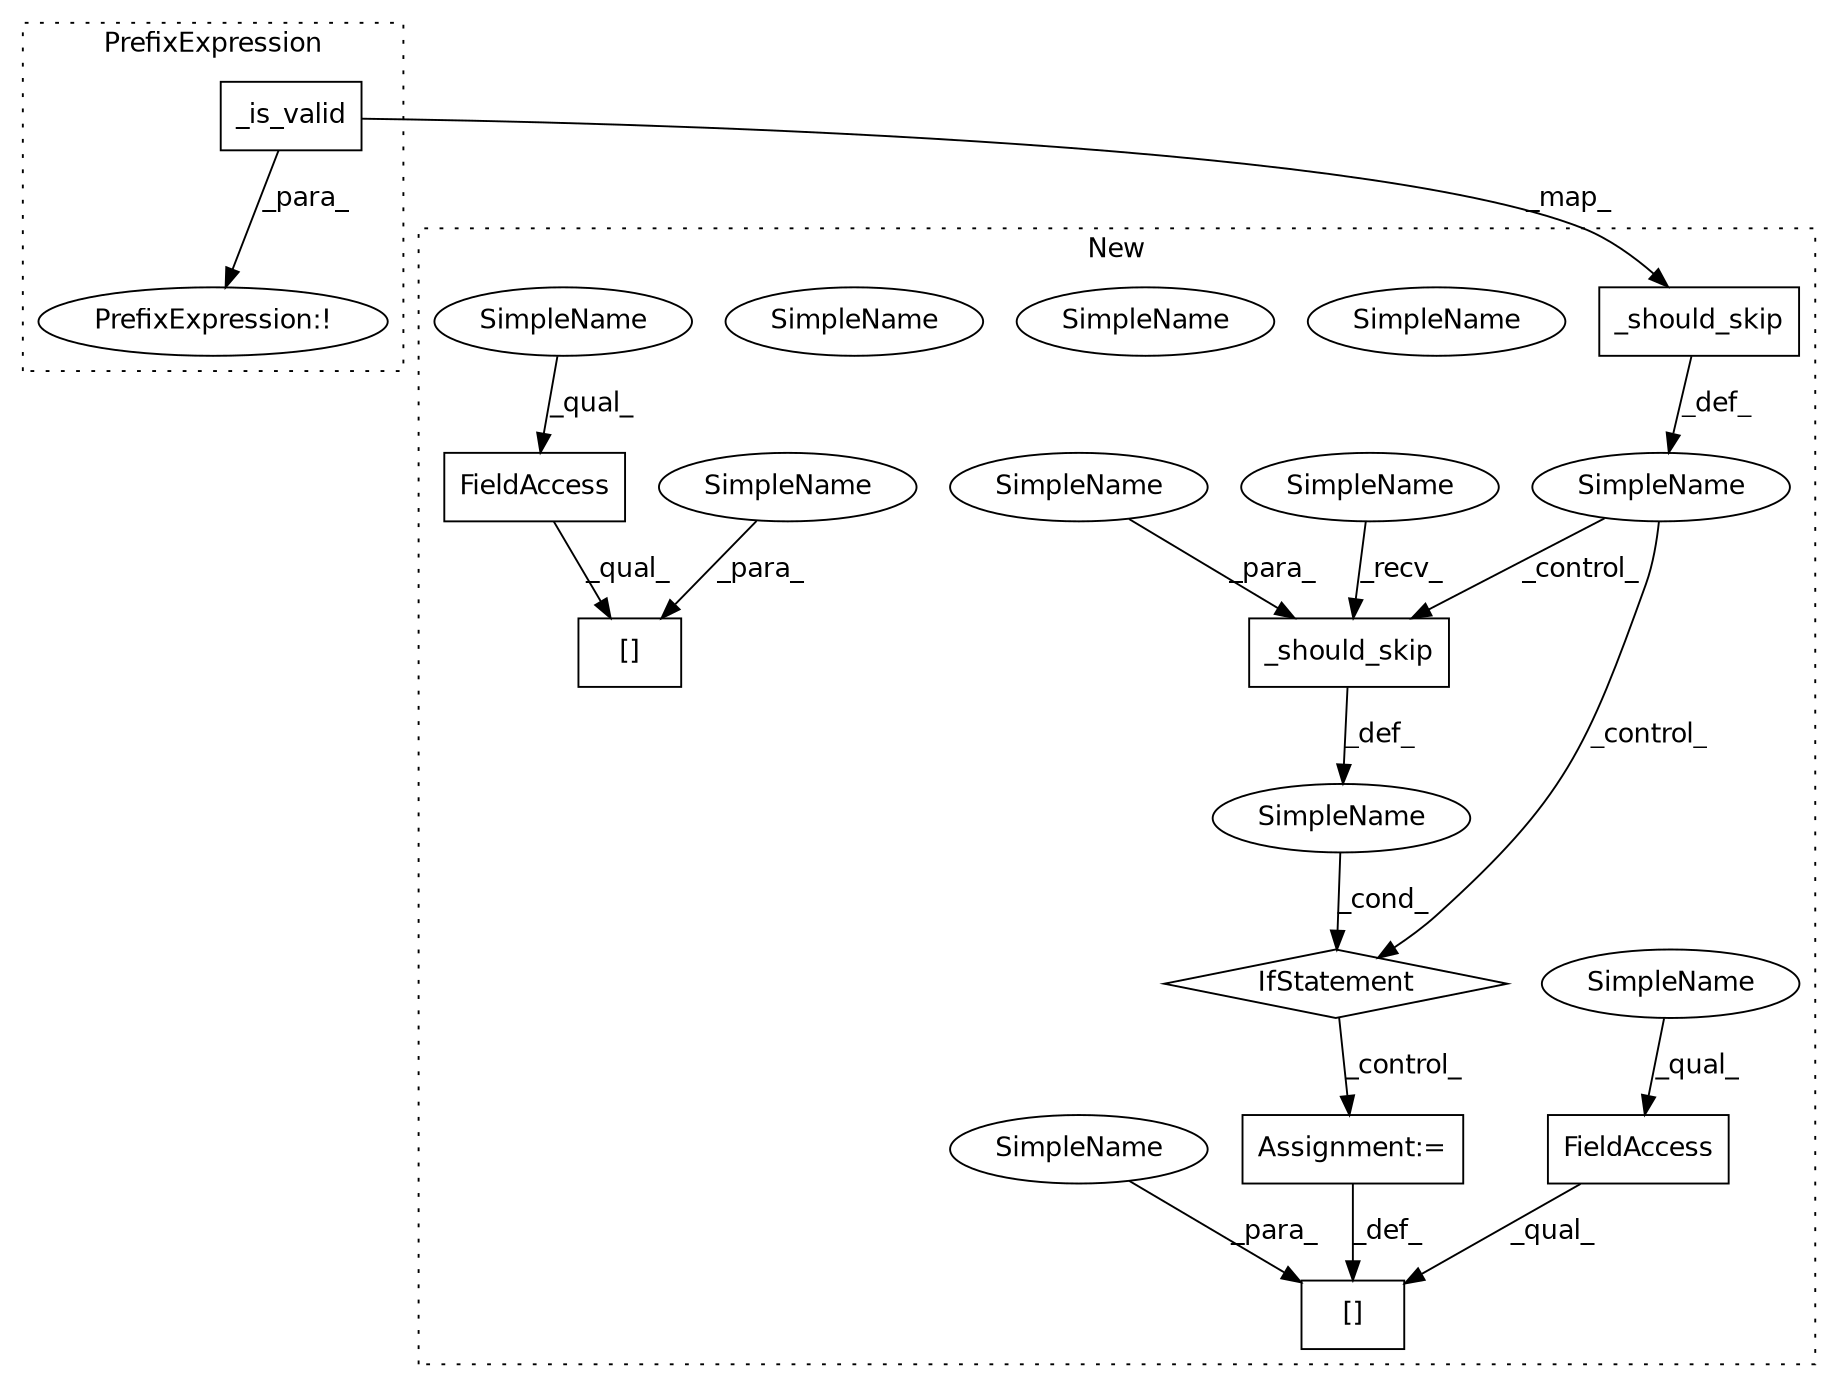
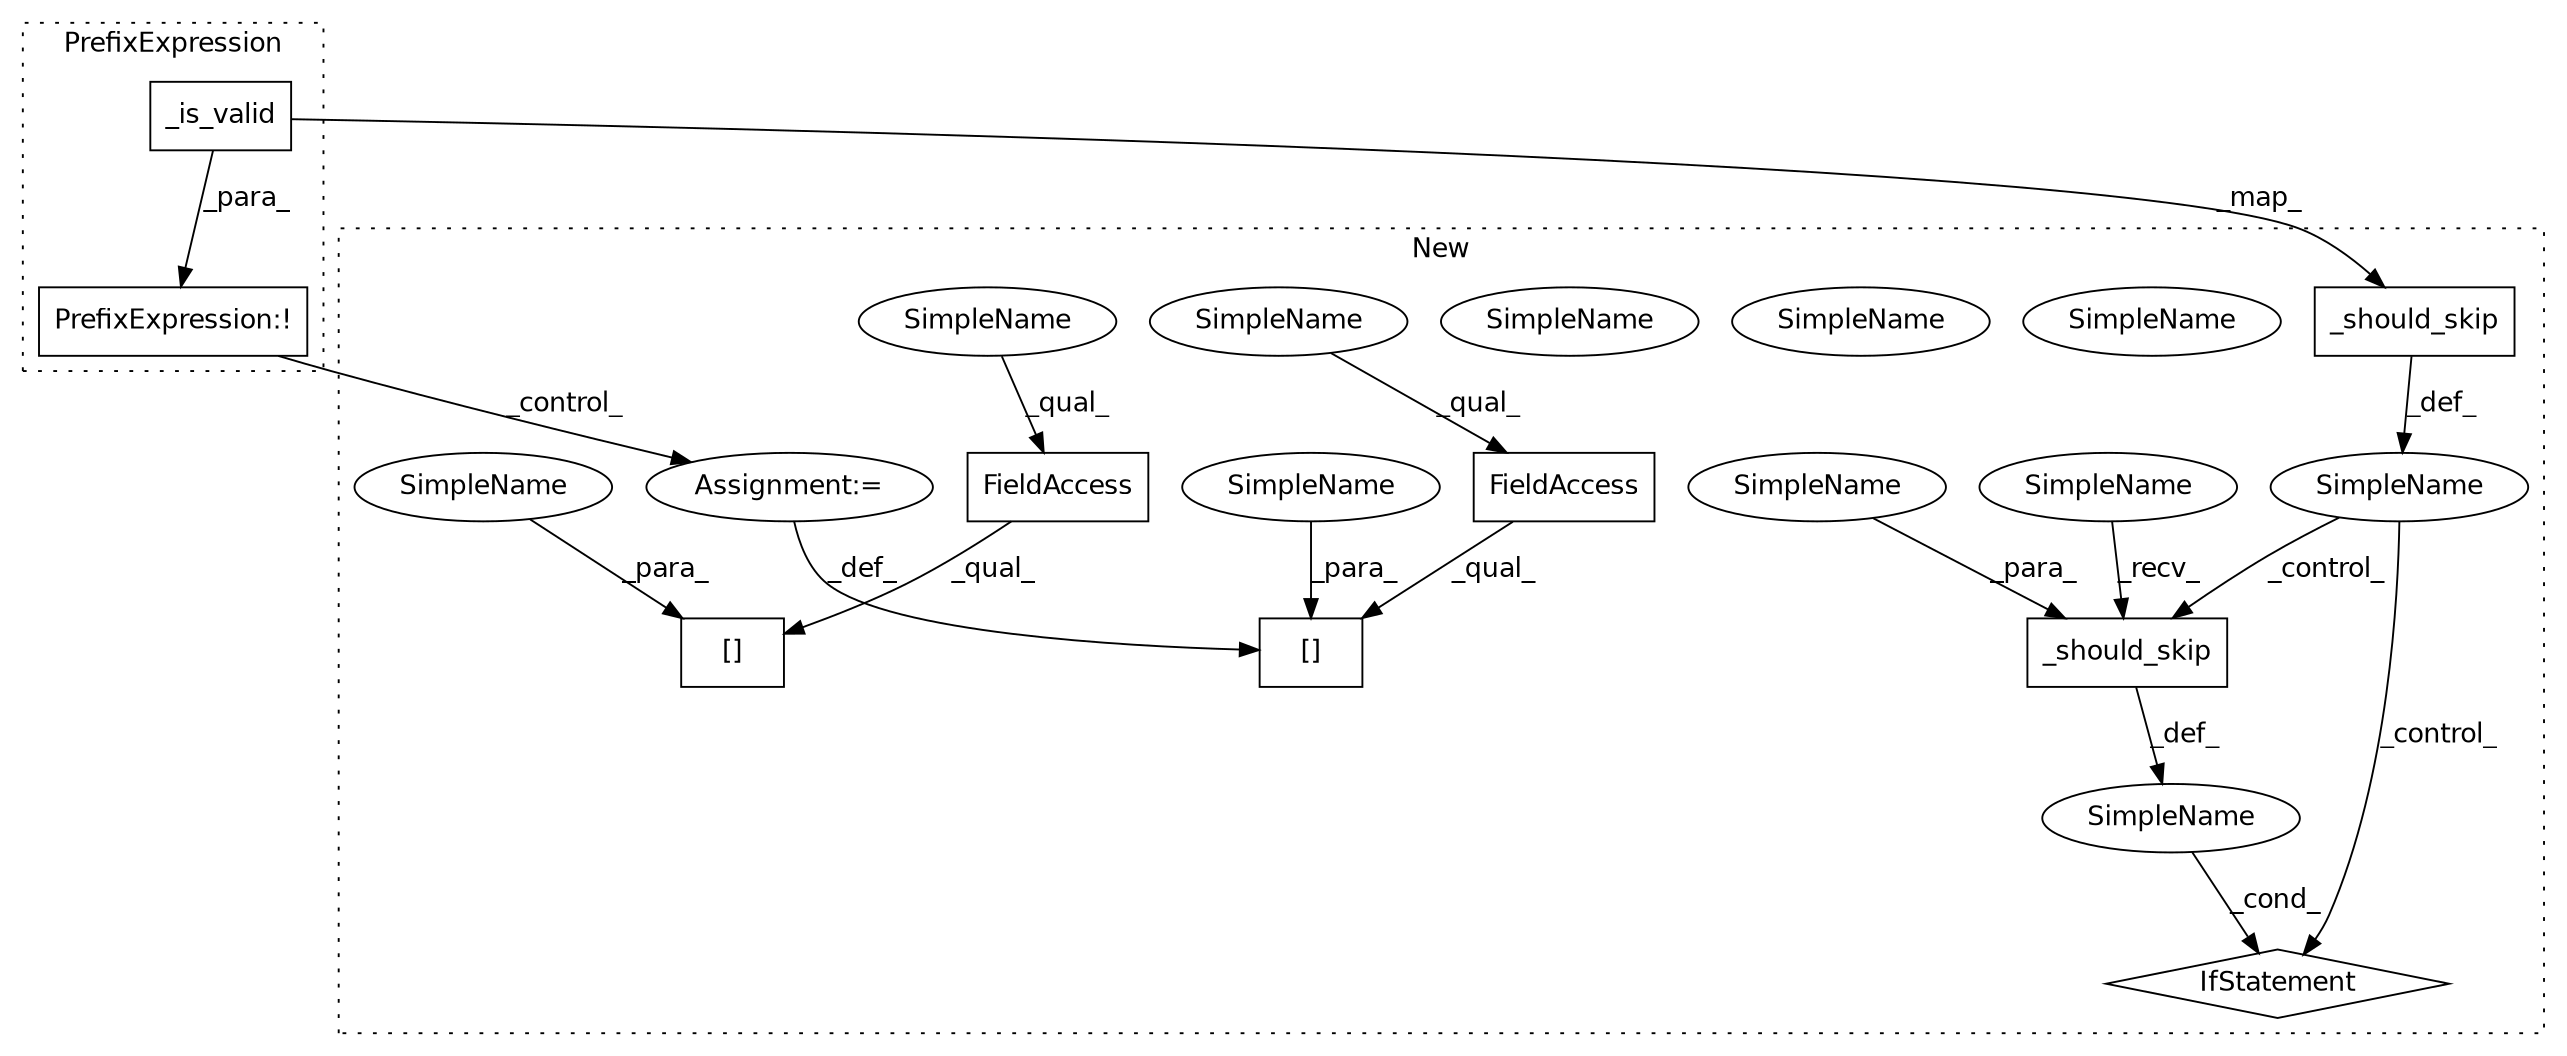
(213, 322) -> (173, 322)
(1343, 1057) -> (475, 409)
(1353, 1149) -> (790, 487)
